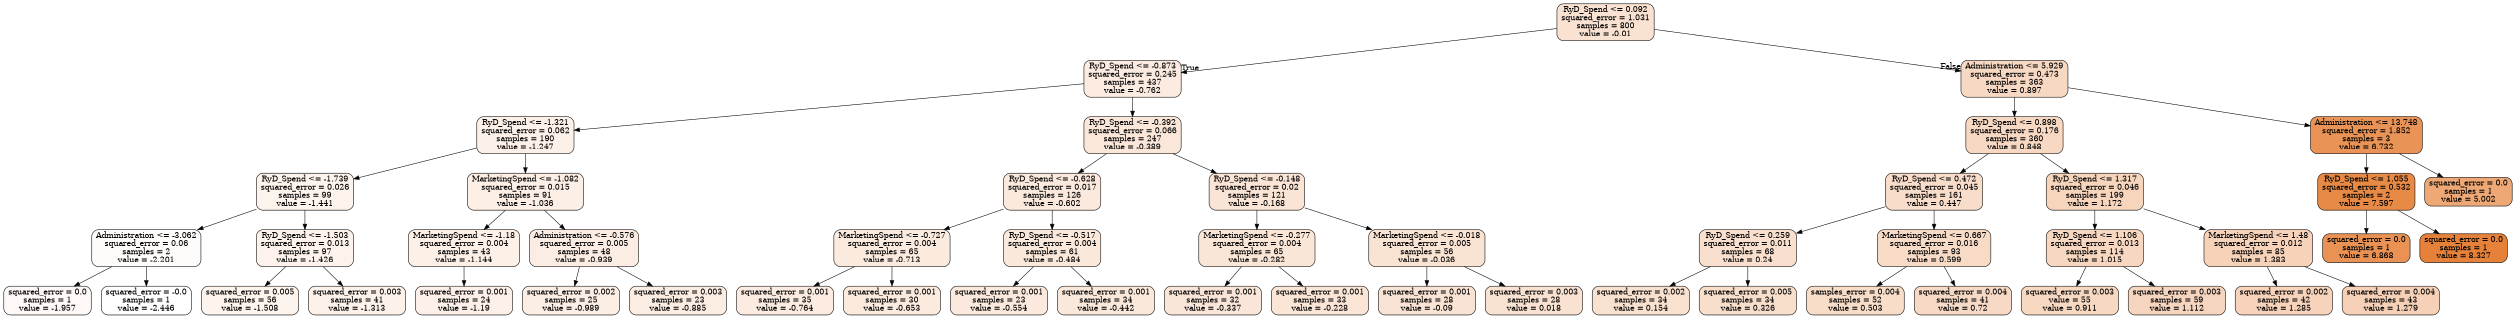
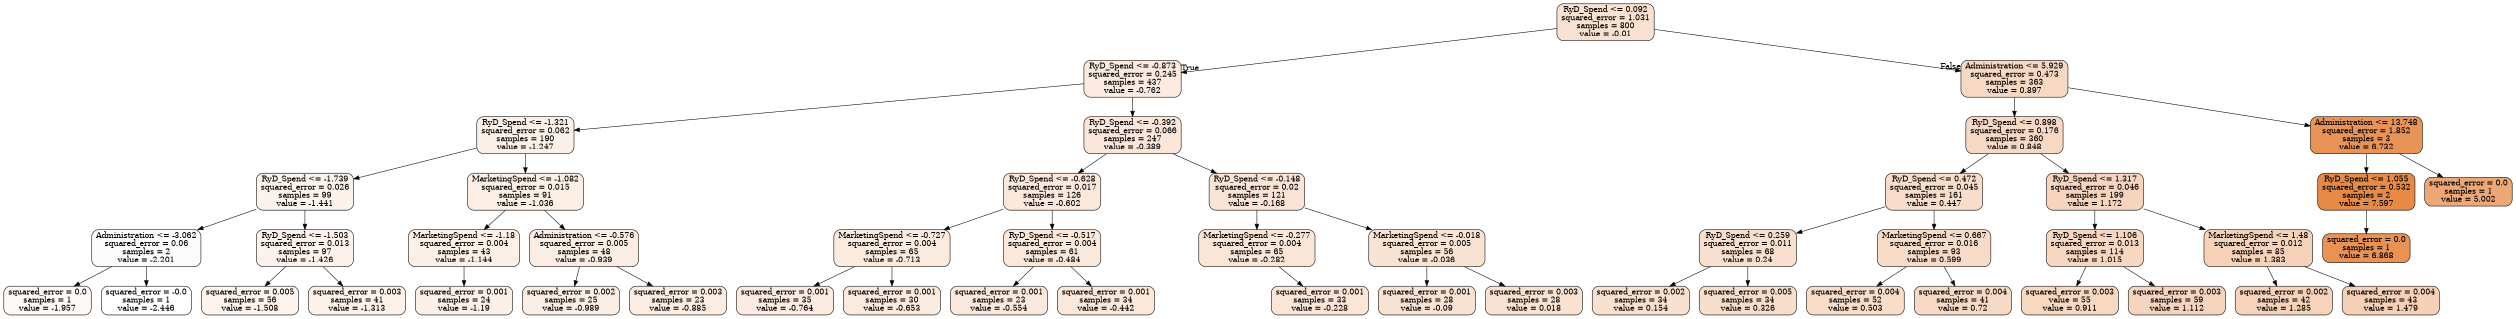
(2464, 248) -> none
(1213, 301) -> none
(1855, 301) -> (1855, 301)
(2391, 301) -> (2391, 301)
